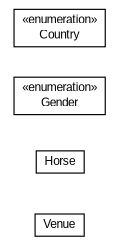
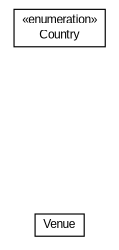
(60, 96) -> none
(60, 161) -> none
